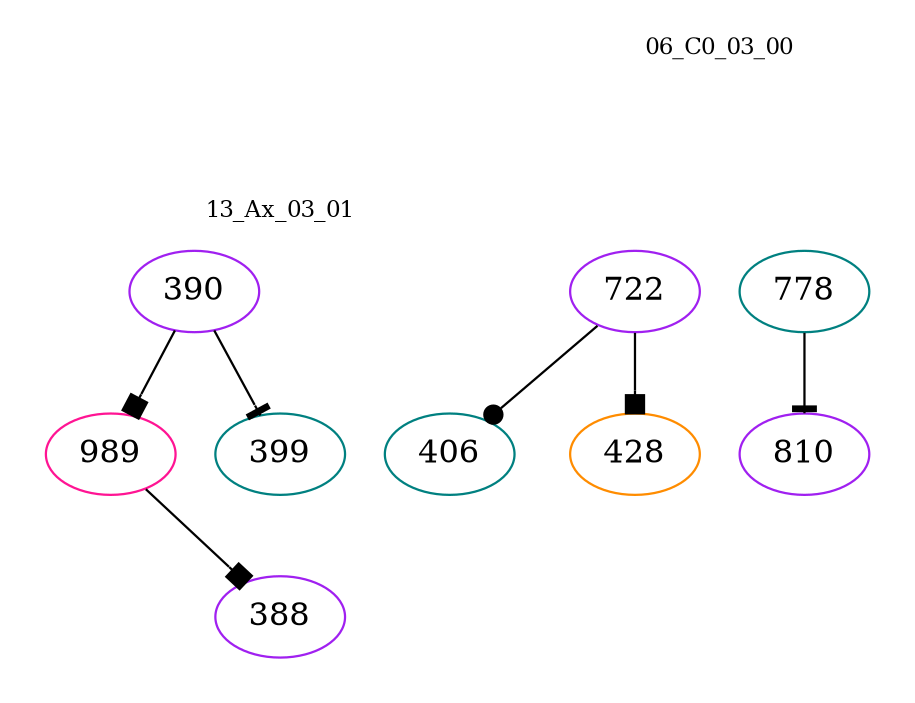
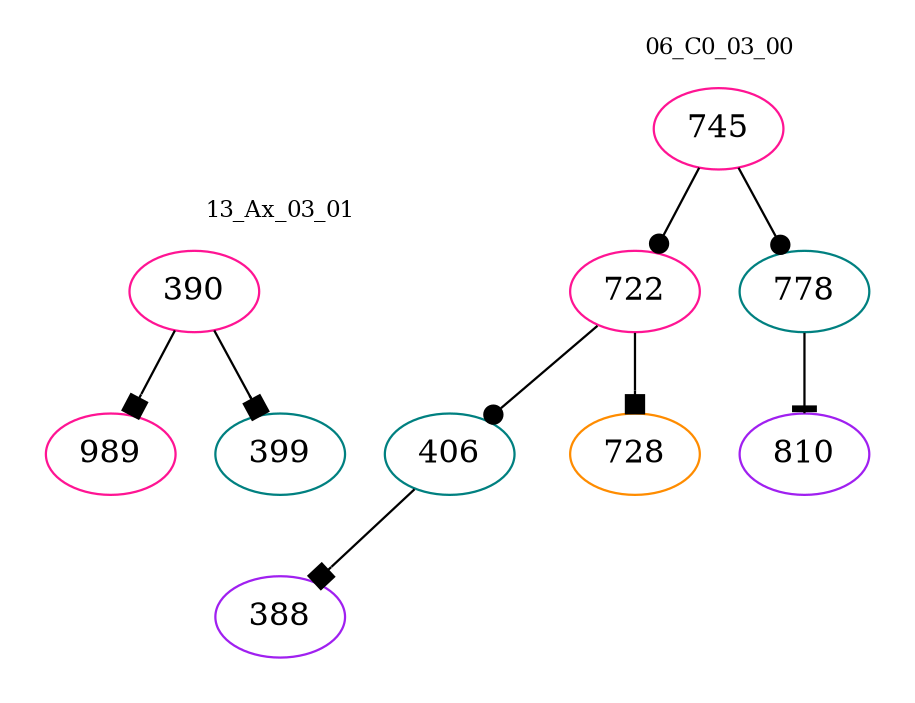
none -> (719, 129)
(194, 292) -> (194, 292)
(635, 292) -> (635, 292)
(234, 368) -> (234, 368)
(635, 454) -> (635, 454)
(187, 528) -> (373, 528)
